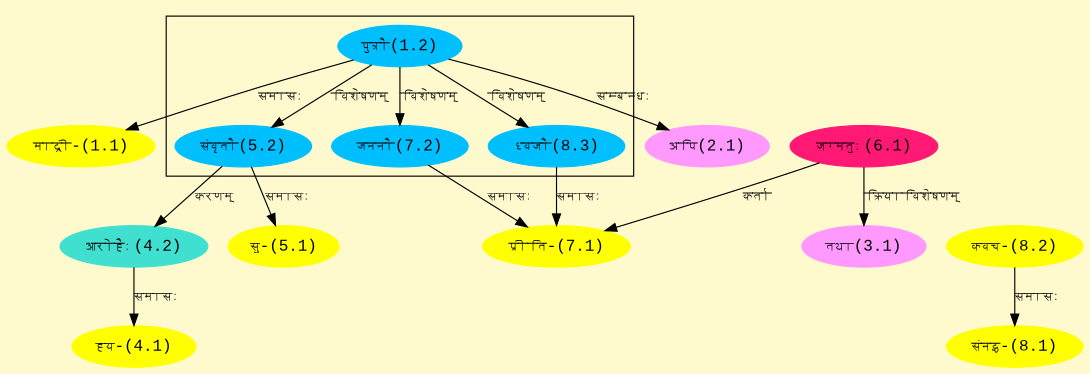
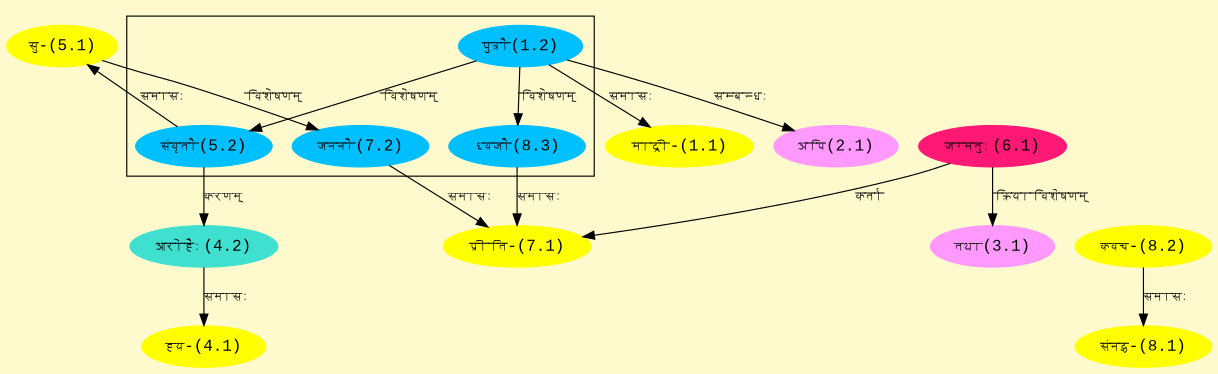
(400, 90) -> (205, 91)
